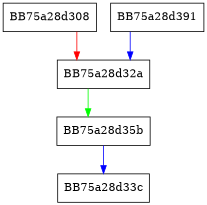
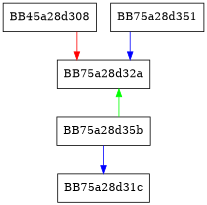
(50, 17) -> (50, 17)
(157, 17) -> (157, 17)
(88, 99) -> (119, 107)
(104, 188) -> (104, 188)
